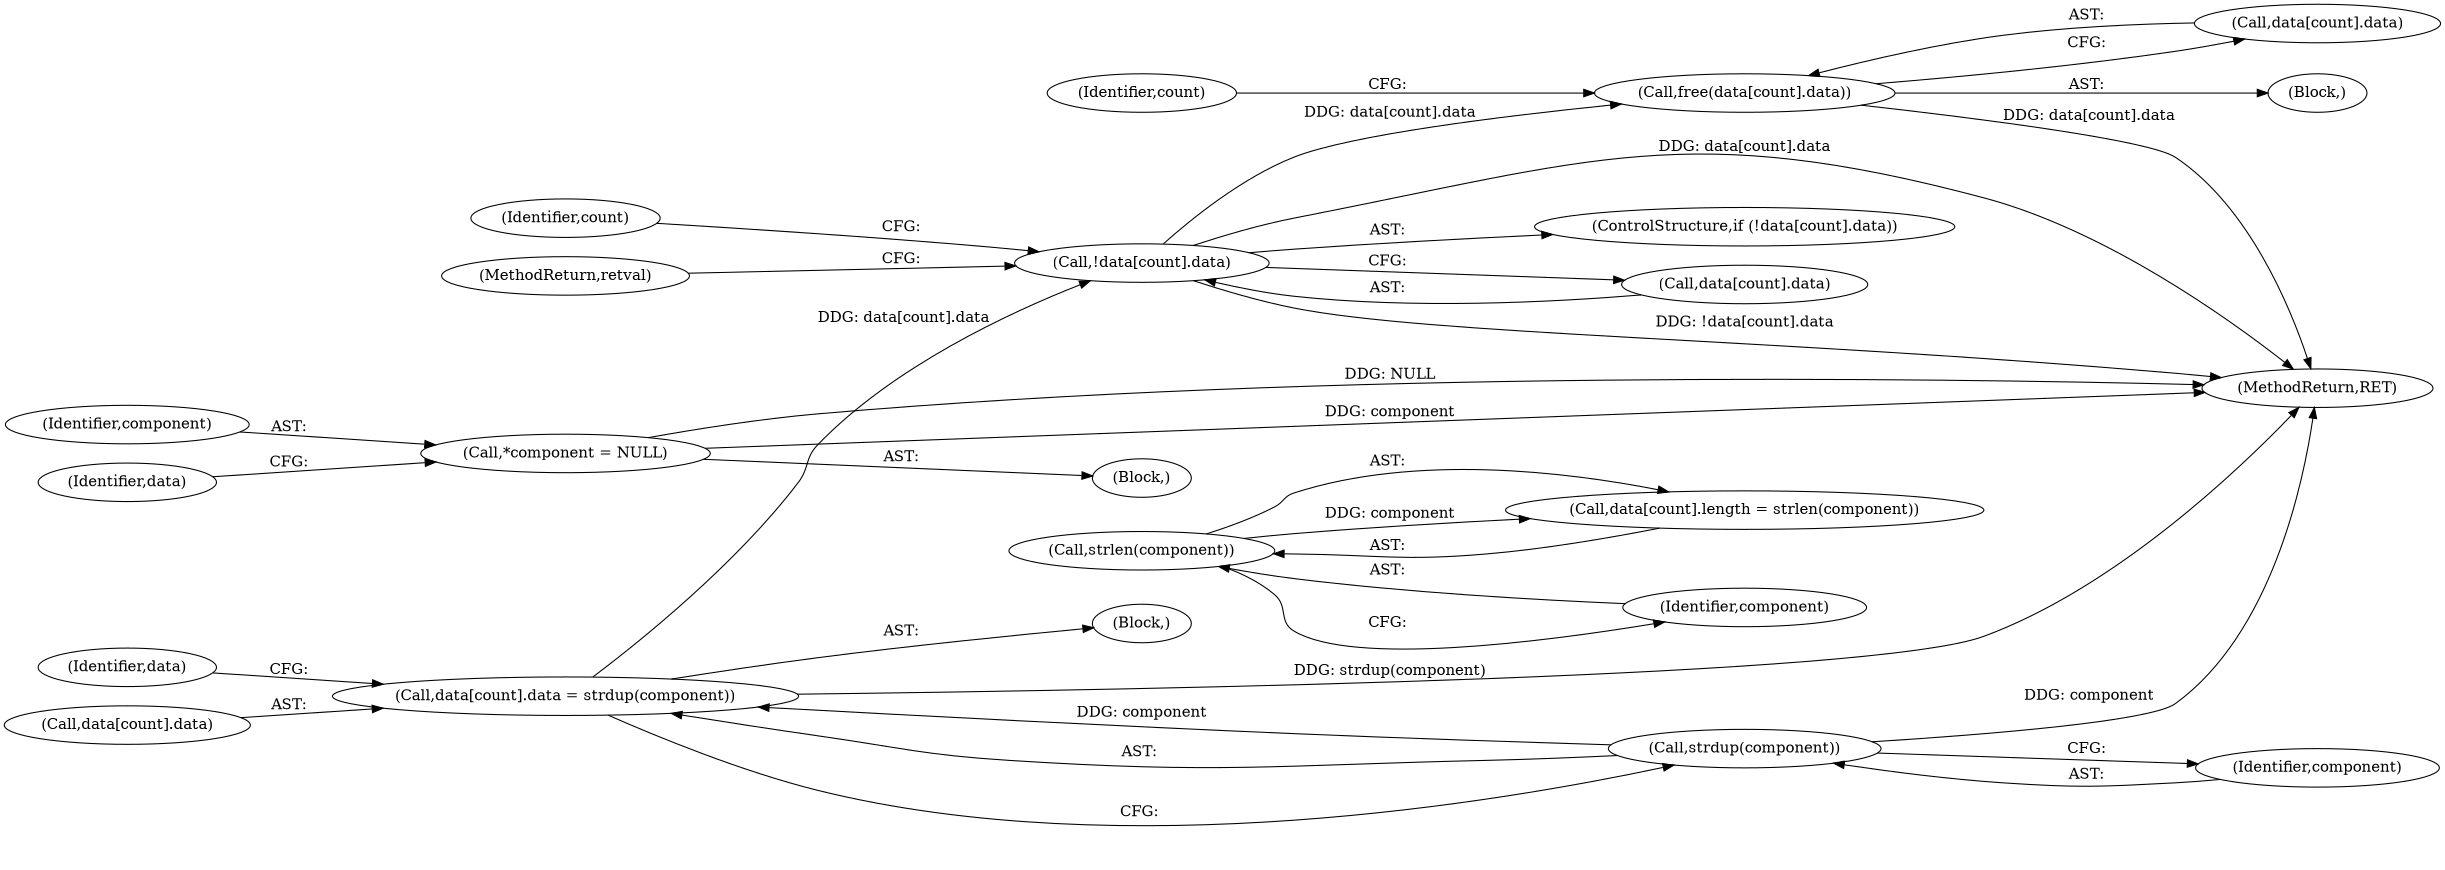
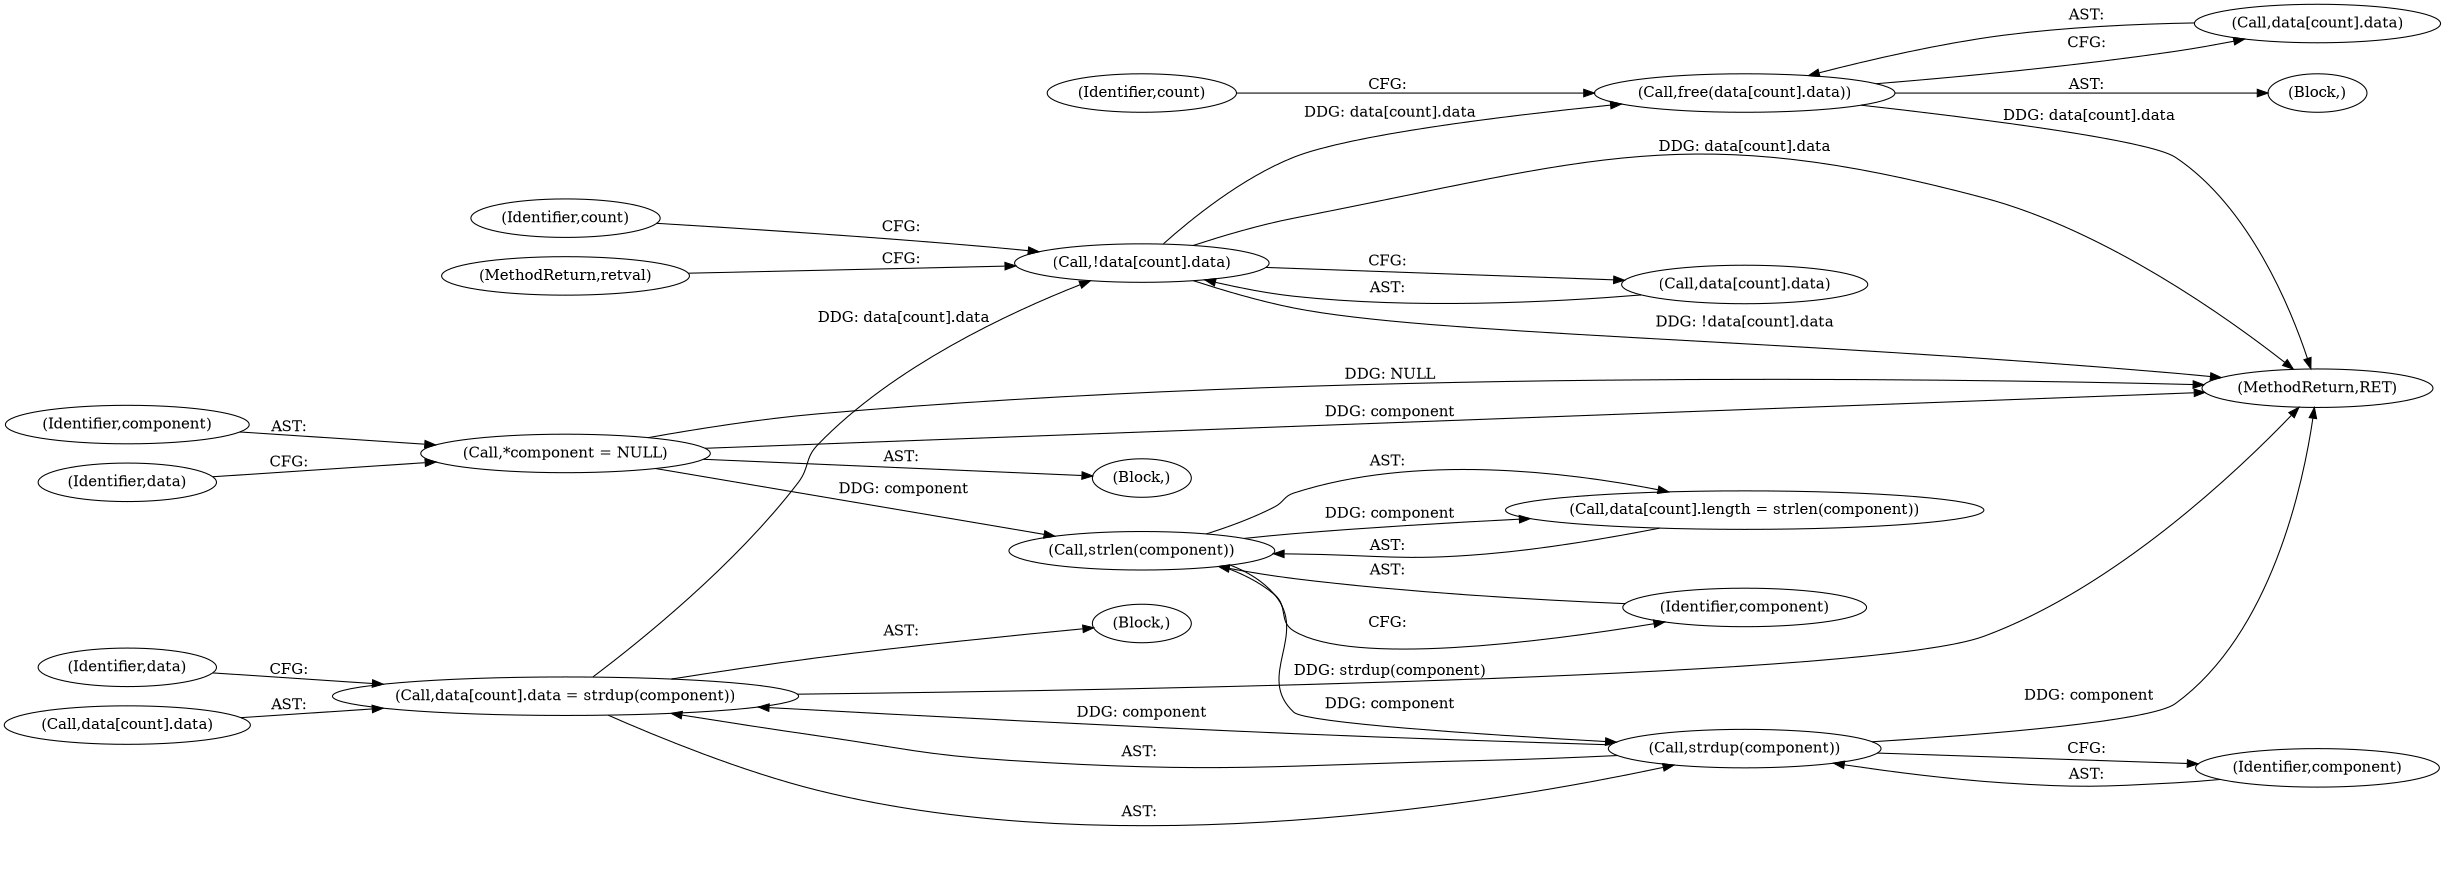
(1745, 227) -> none
none -> (850, 501)
none -> (1360, 724)
(1142, 812) -> (1142, 812)
